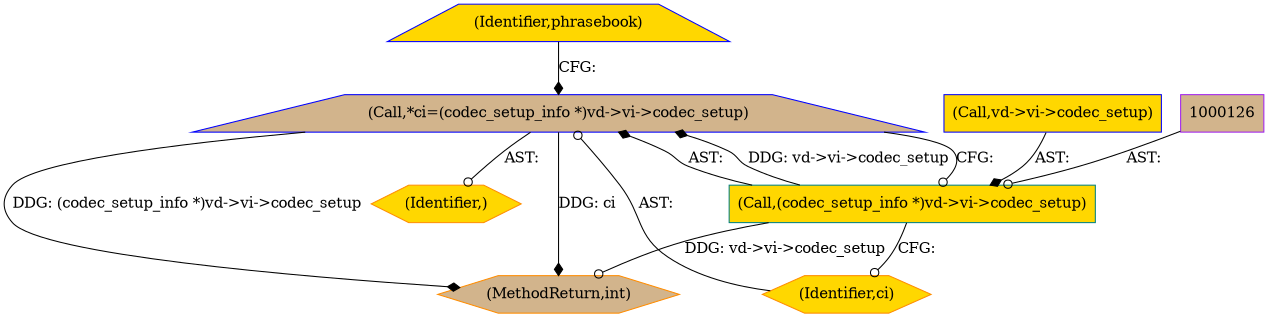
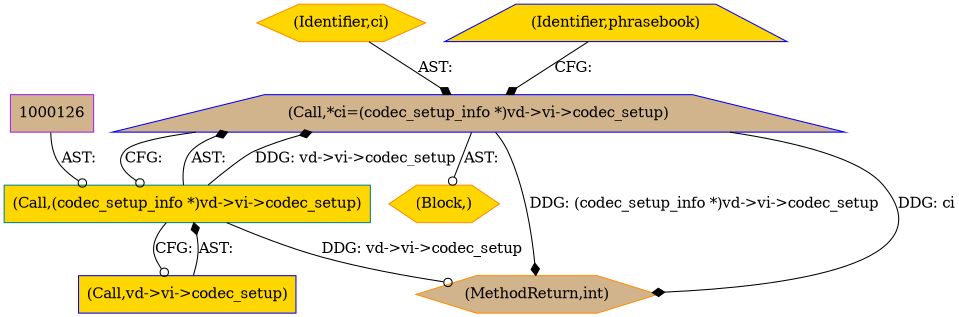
(446, 204) -> (444, 204)
(653, 244) -> (405, 65)
(895, 248) -> (154, 245)
